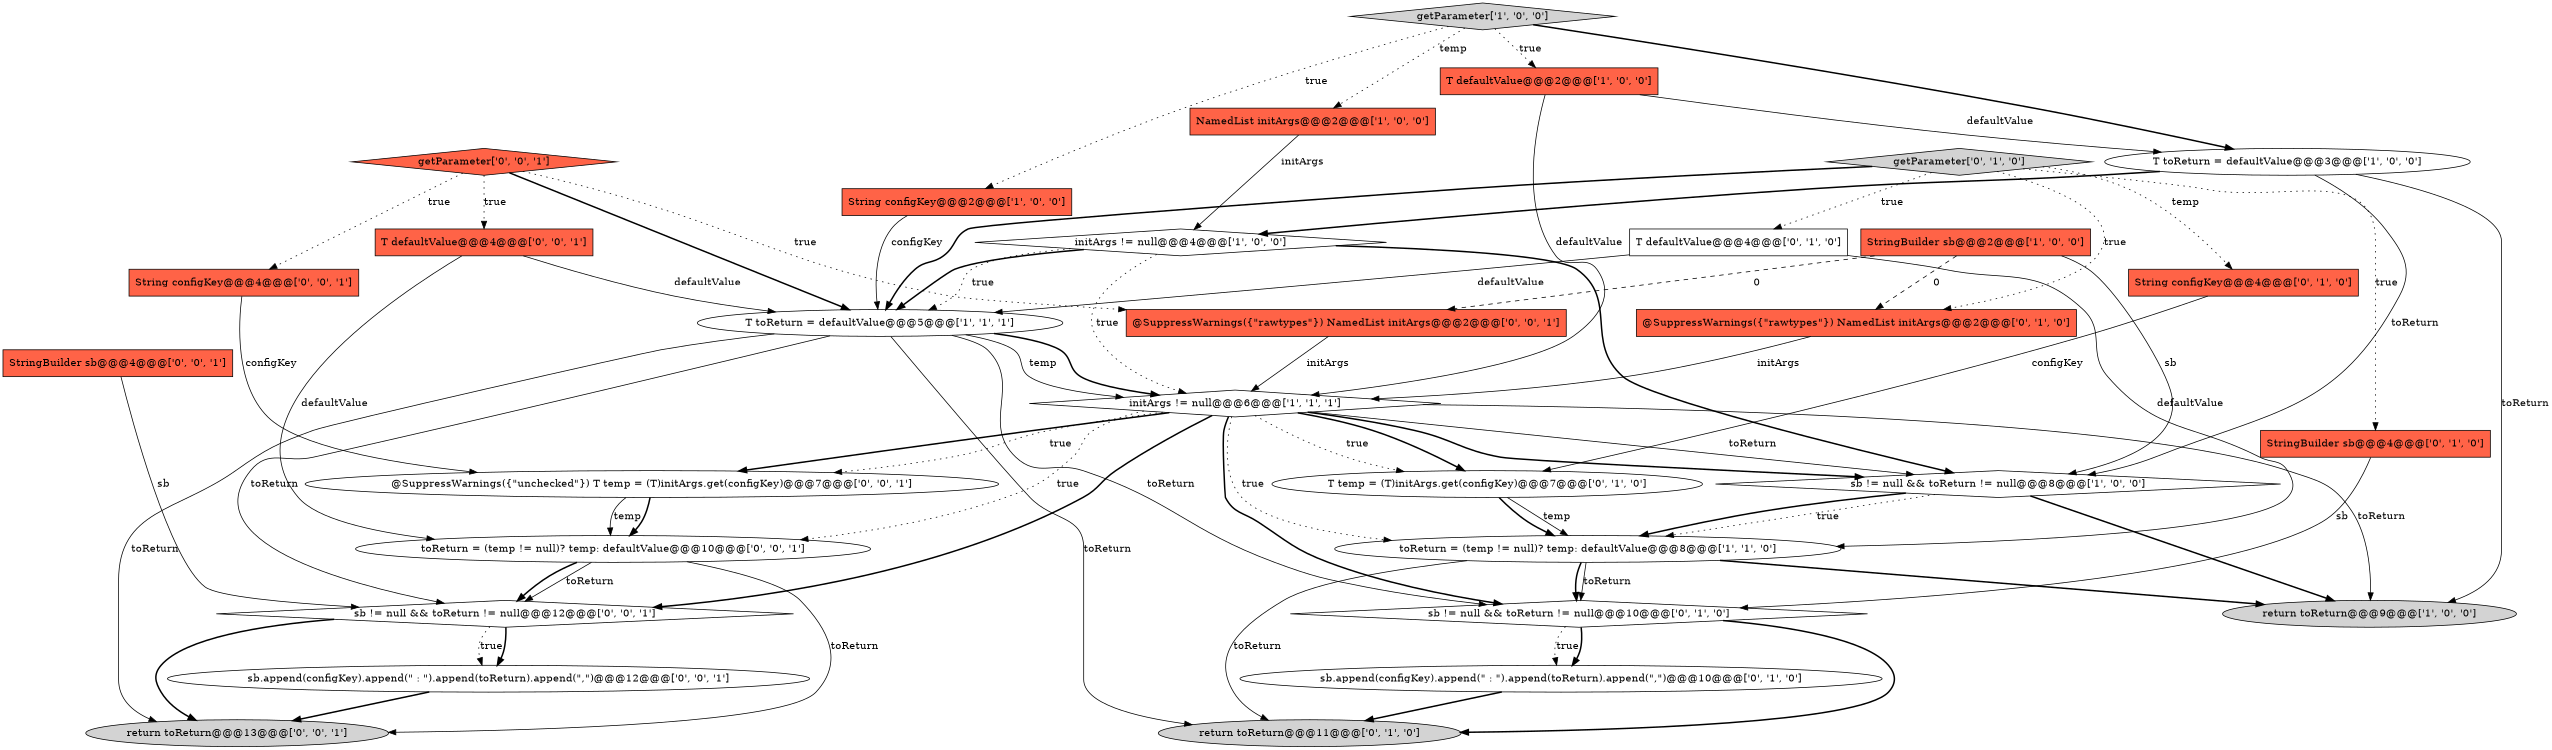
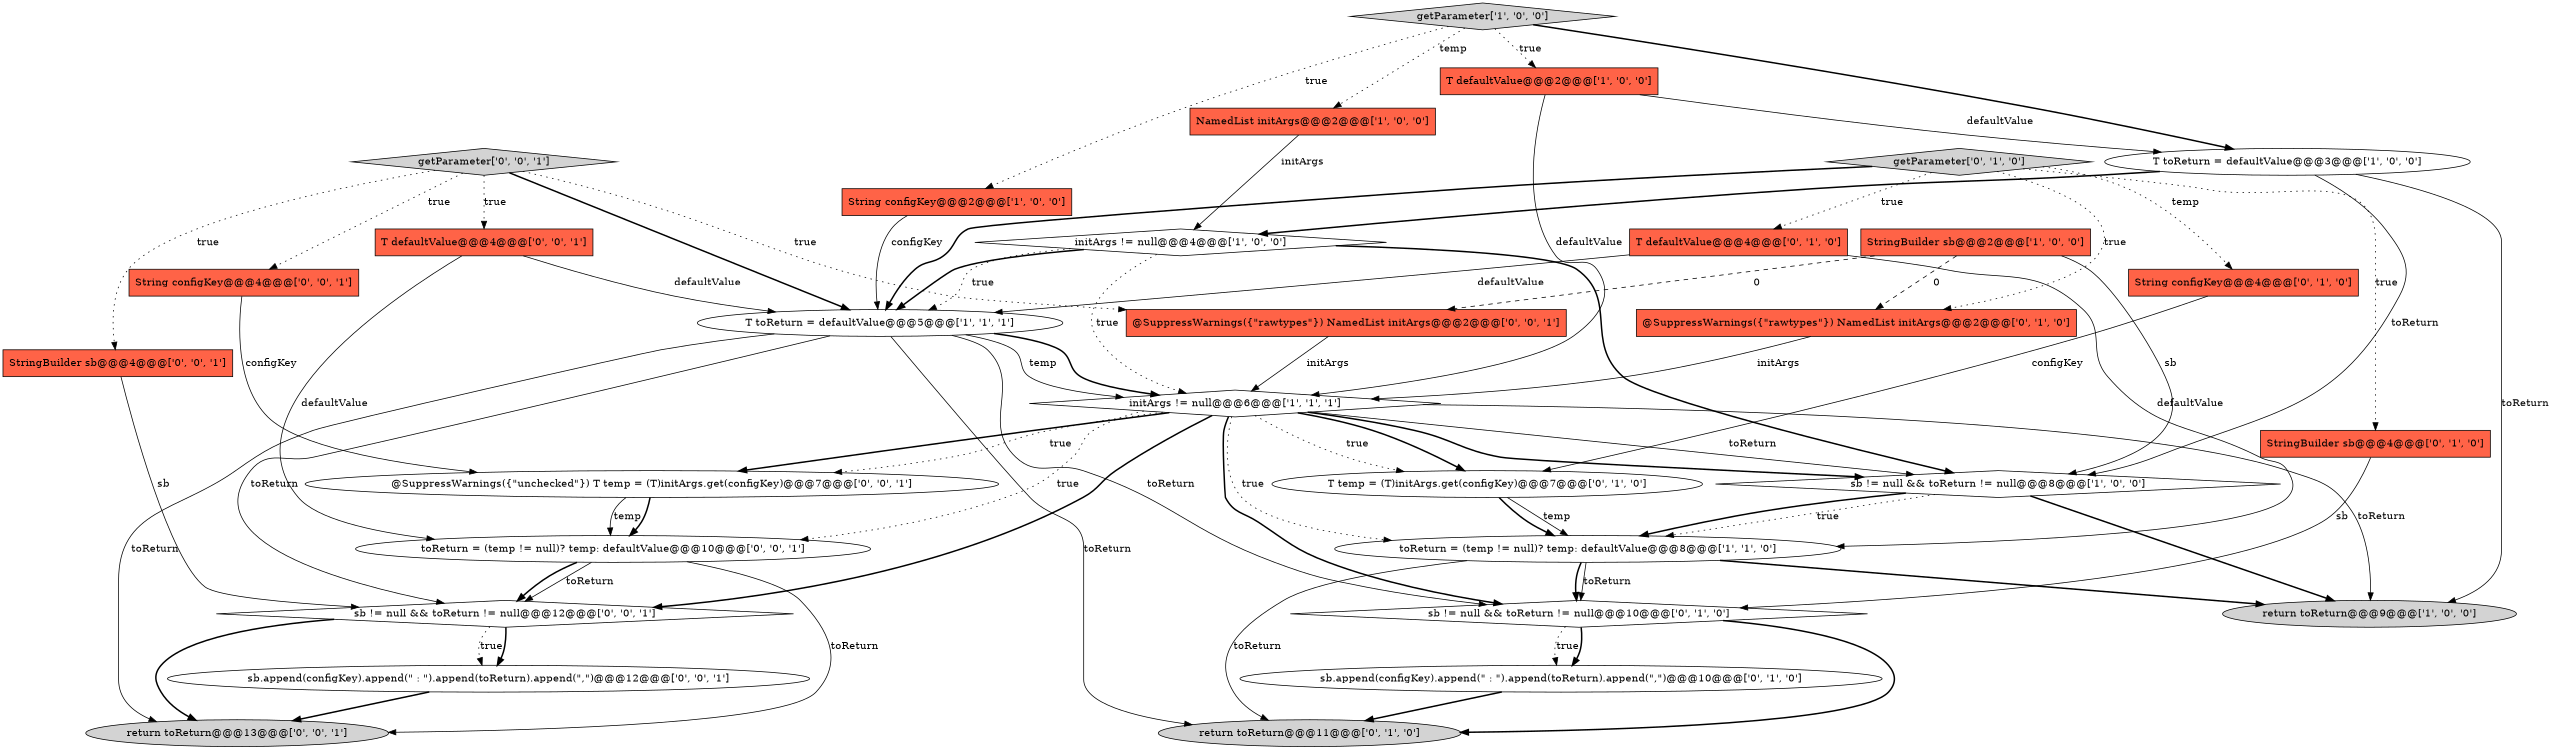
(484, 162) -> (484, 162)
none -> (239, 215)
(1739, 242) -> (1739, 242)
